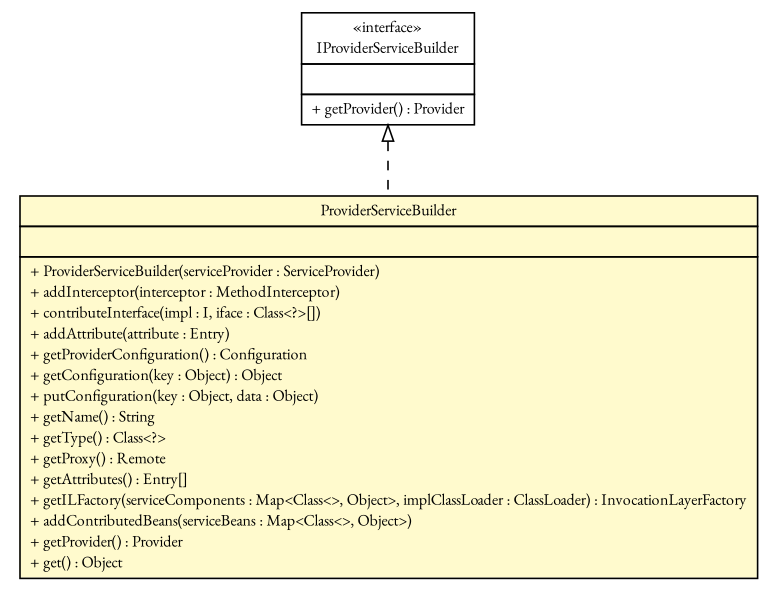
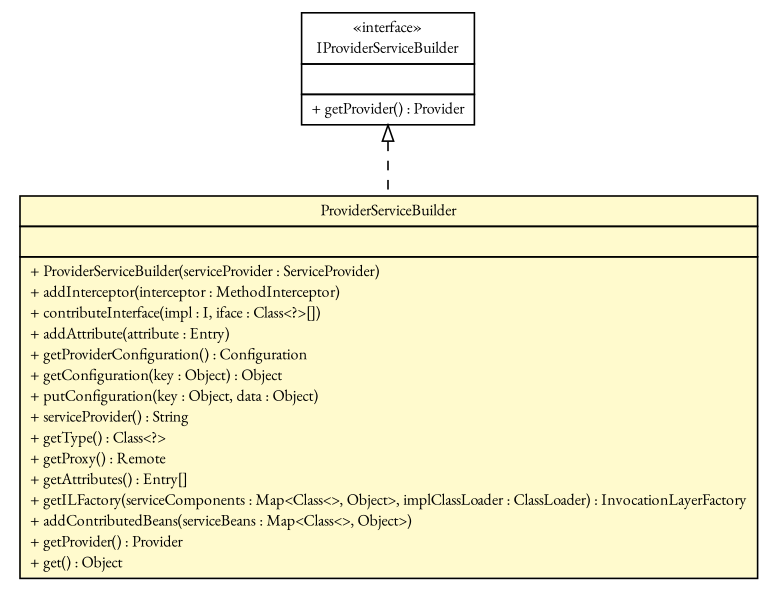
(93, 417) -> (110, 417)
